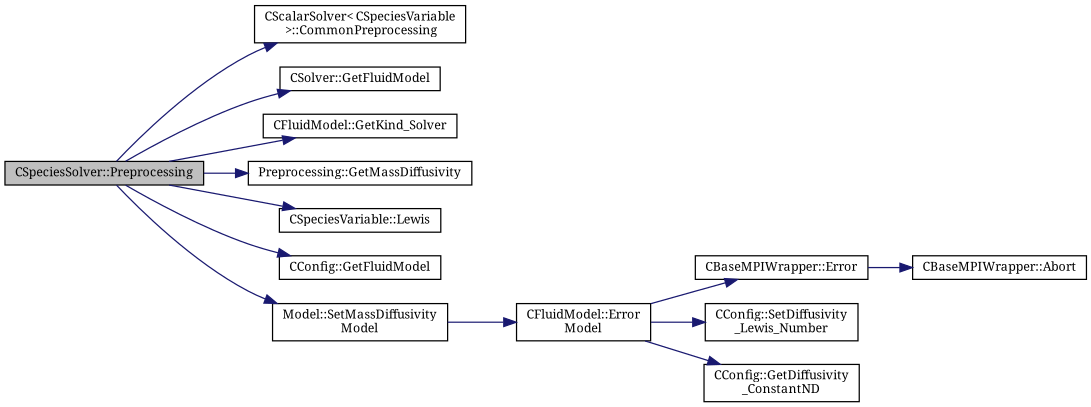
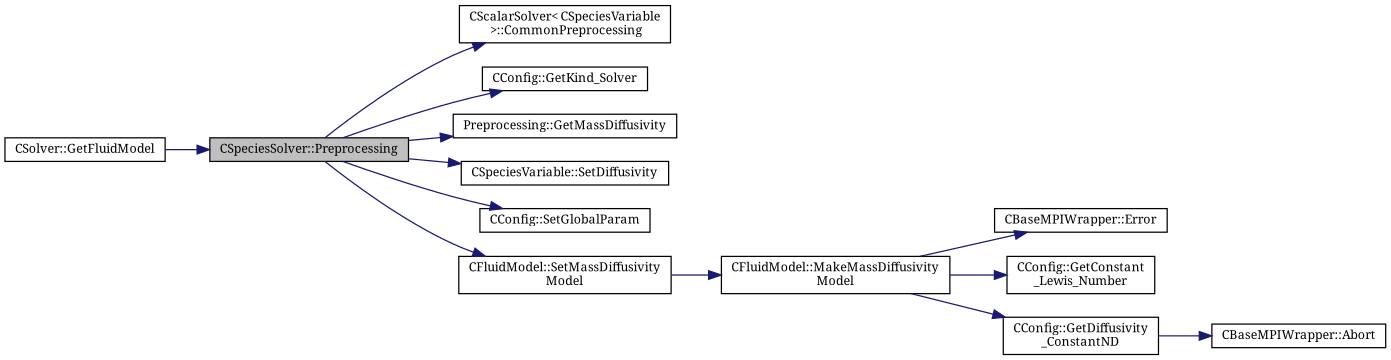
(200, 122) -> (181, 150)
(360, 126) -> (565, 79)
(360, 220) -> (565, 173)
(360, 268) -> (565, 220)
(884, 268) -> (1179, 336)
(360, 322) -> (565, 275)
(584, 322) -> (836, 275)
(782, 322) -> (1081, 275)
